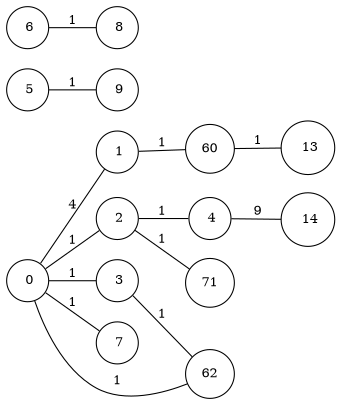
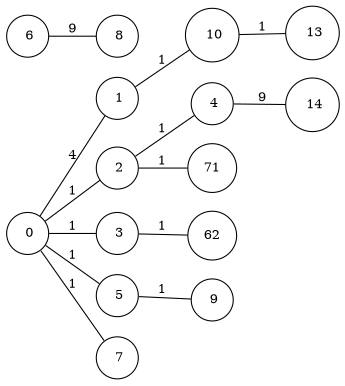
(72, 21) -> (72, 29)
(210, 149) -> (212, 35)
(90, 384) -> (73, 265)
